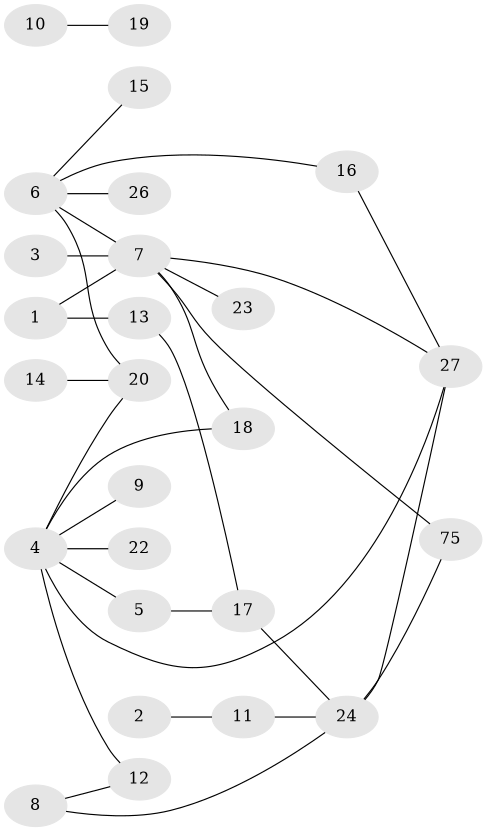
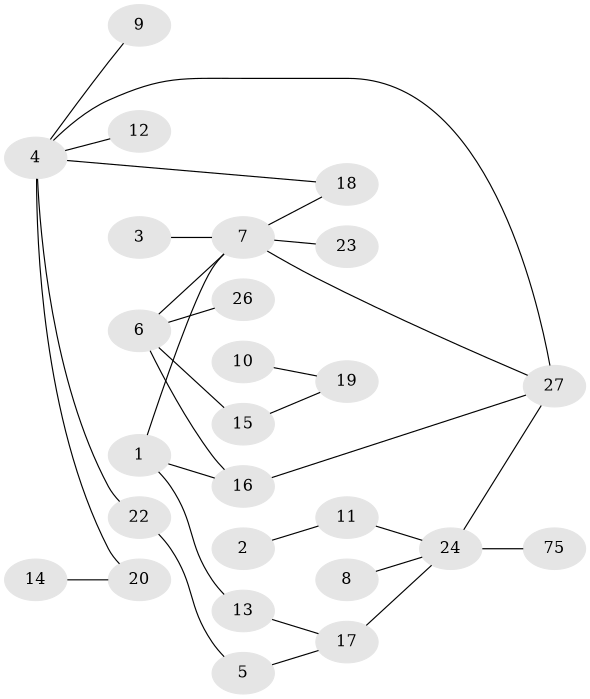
(86, 279) -> none
none -> (295, 403)
(286, 406) -> none
none -> (192, 471)
(88, 580) -> (191, 595)
(88, 793) -> none
